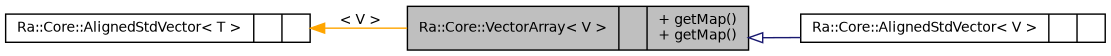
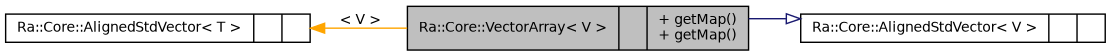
(782, 38) -> (767, 19)
